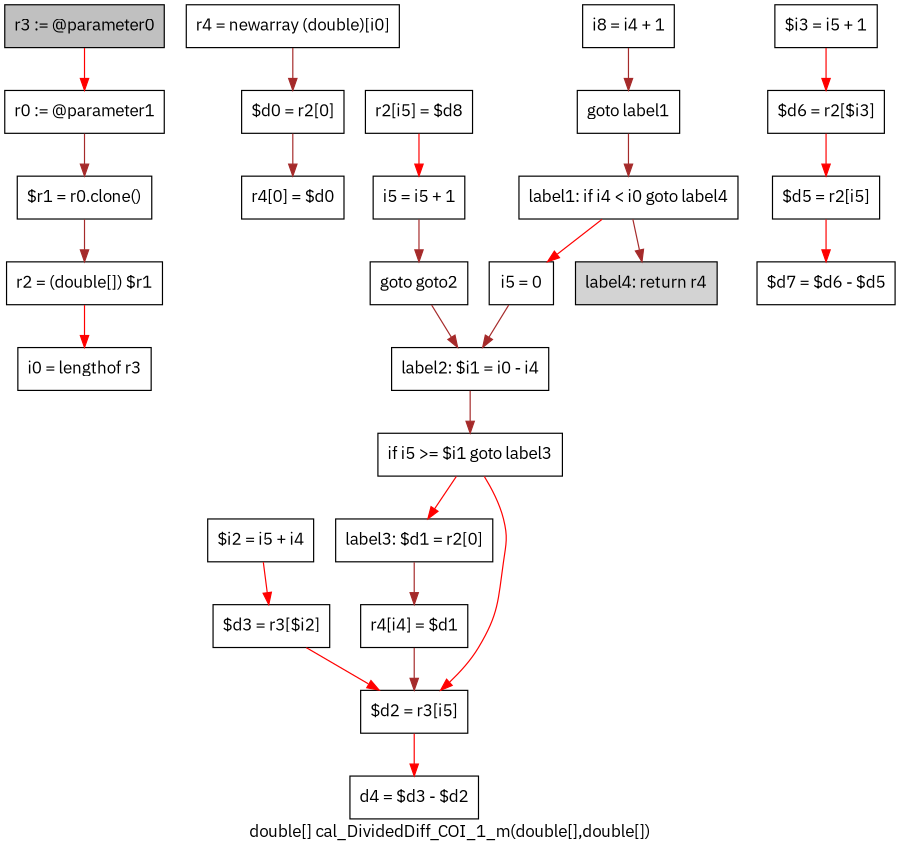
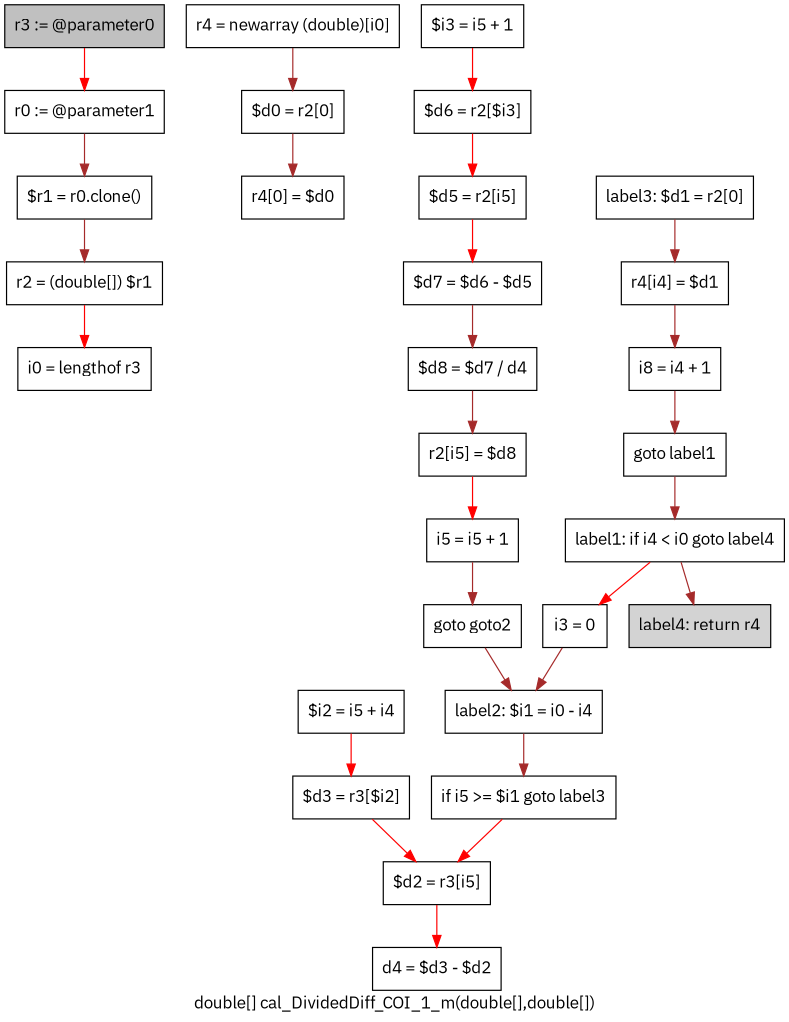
(521, 283) -> (575, 626)
none -> (473, 369)
(445, 493) -> none
(414, 663) -> (675, 320)
